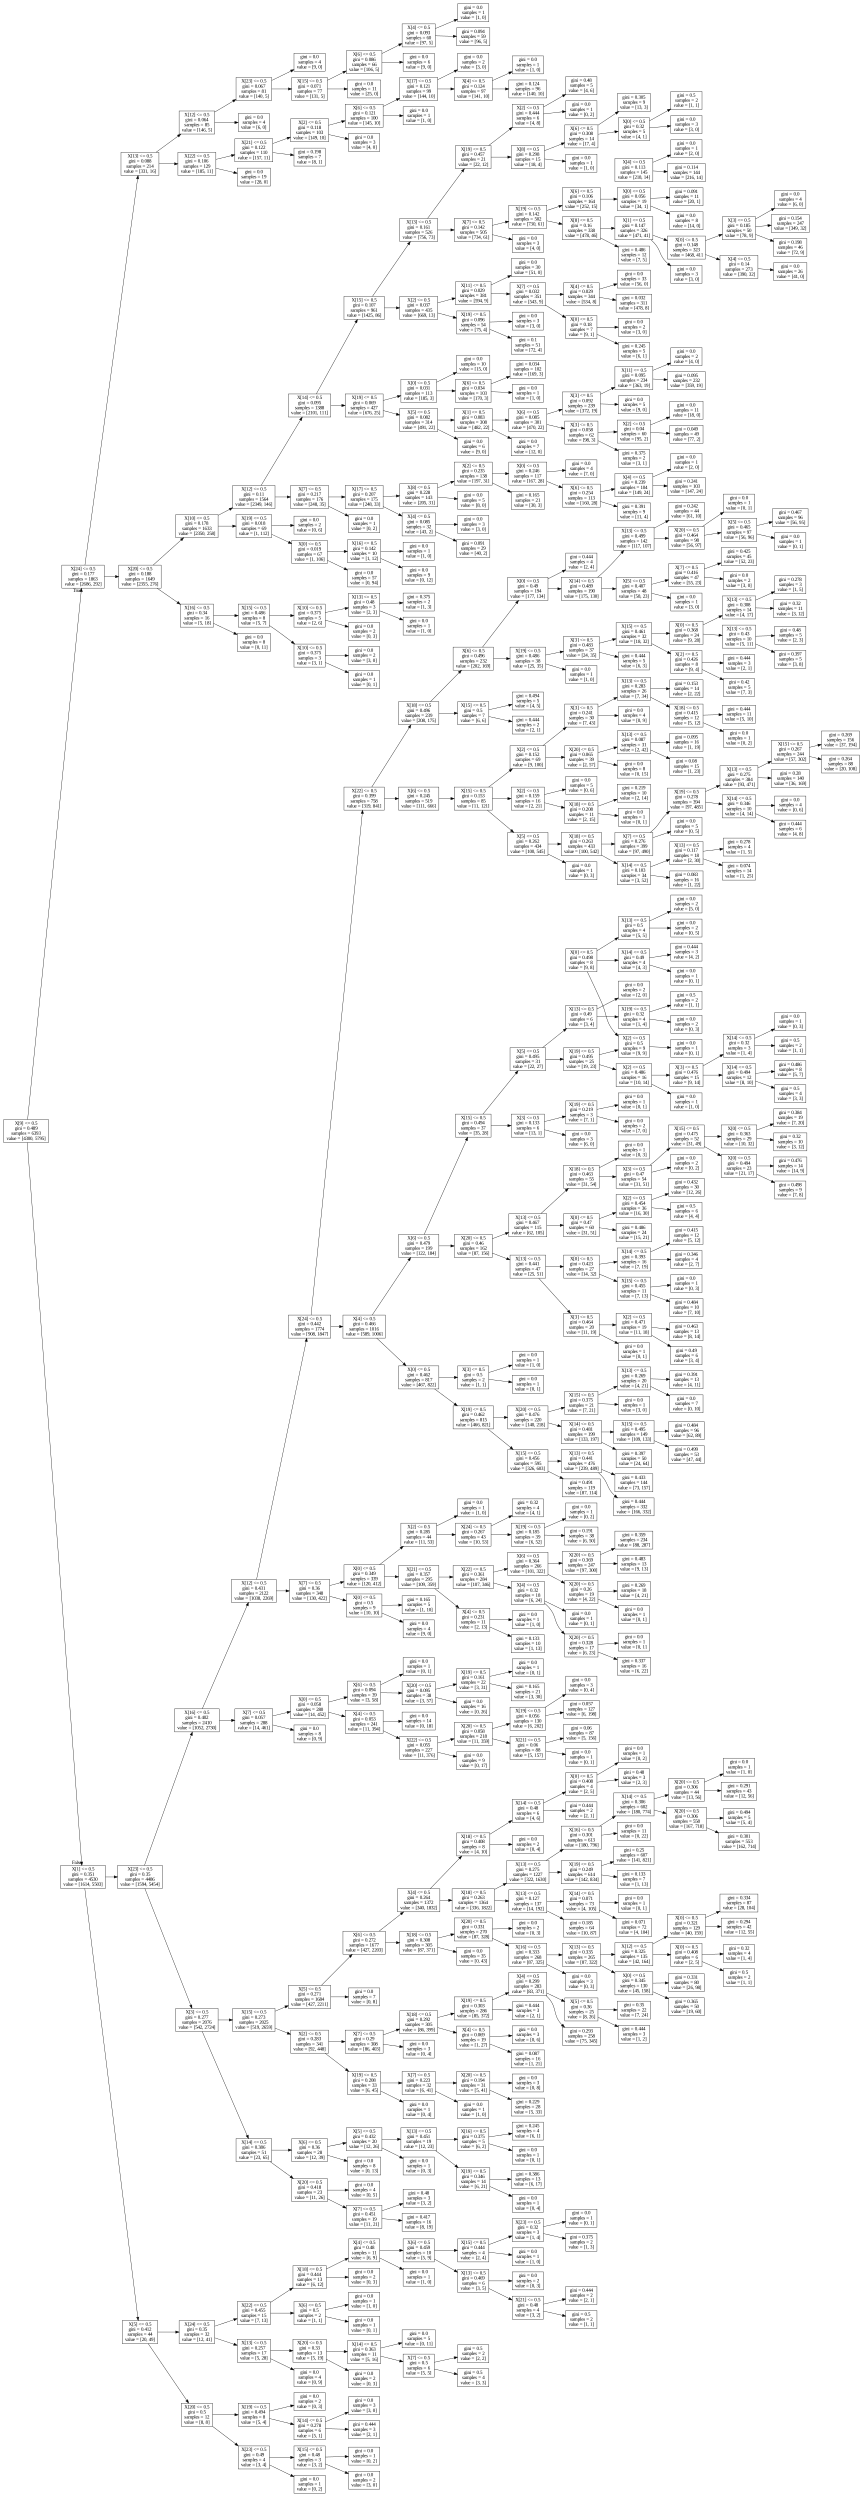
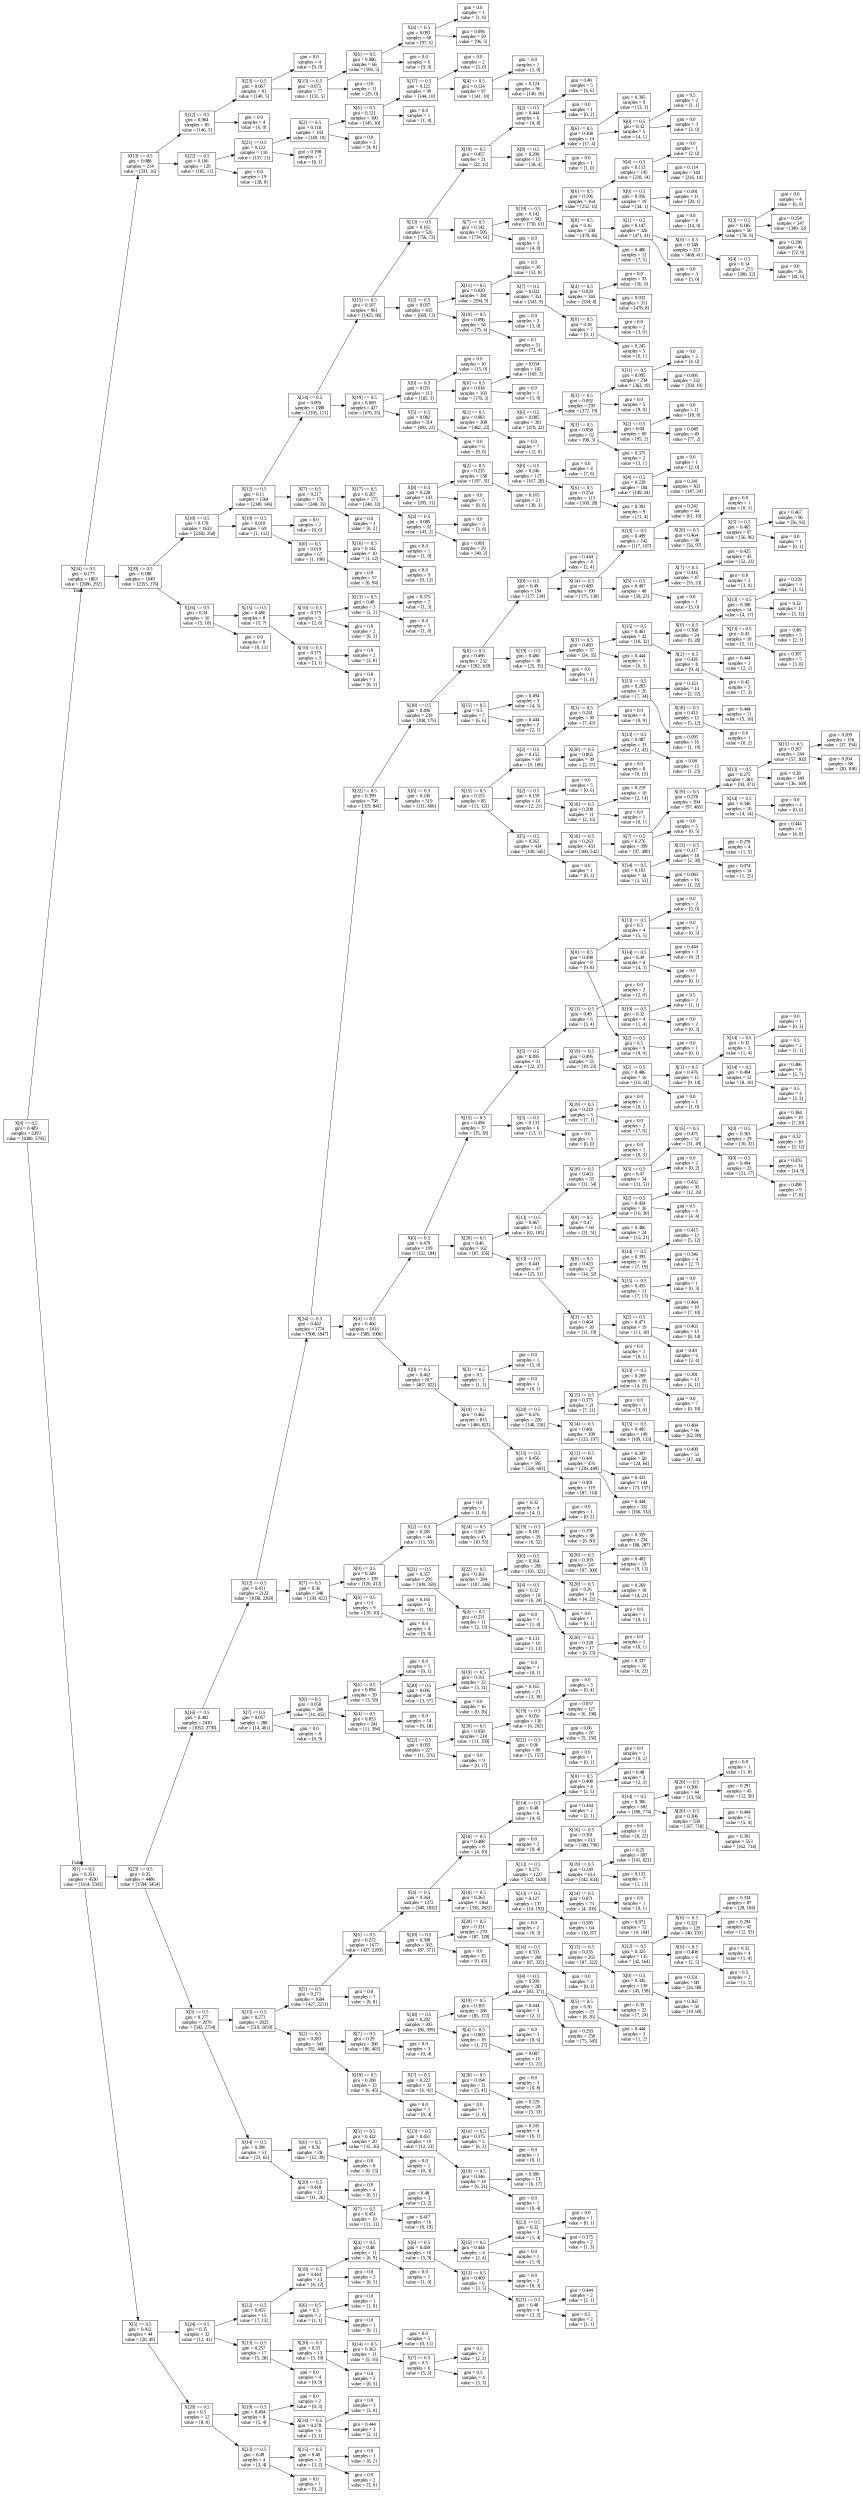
none -> (606, 185)
(659, 701) -> (660, 715)
